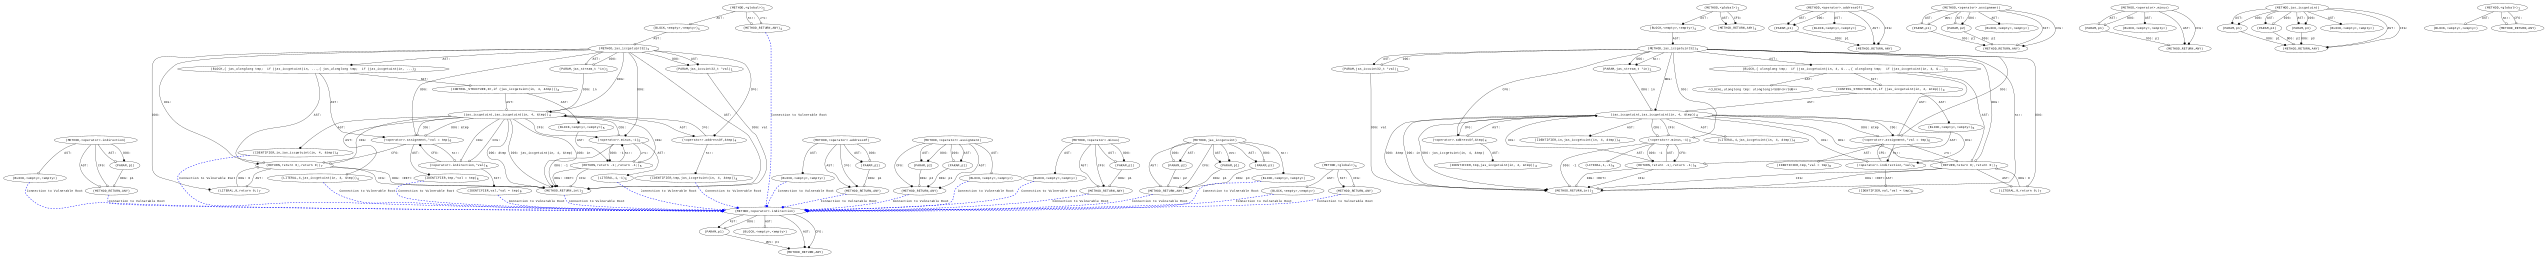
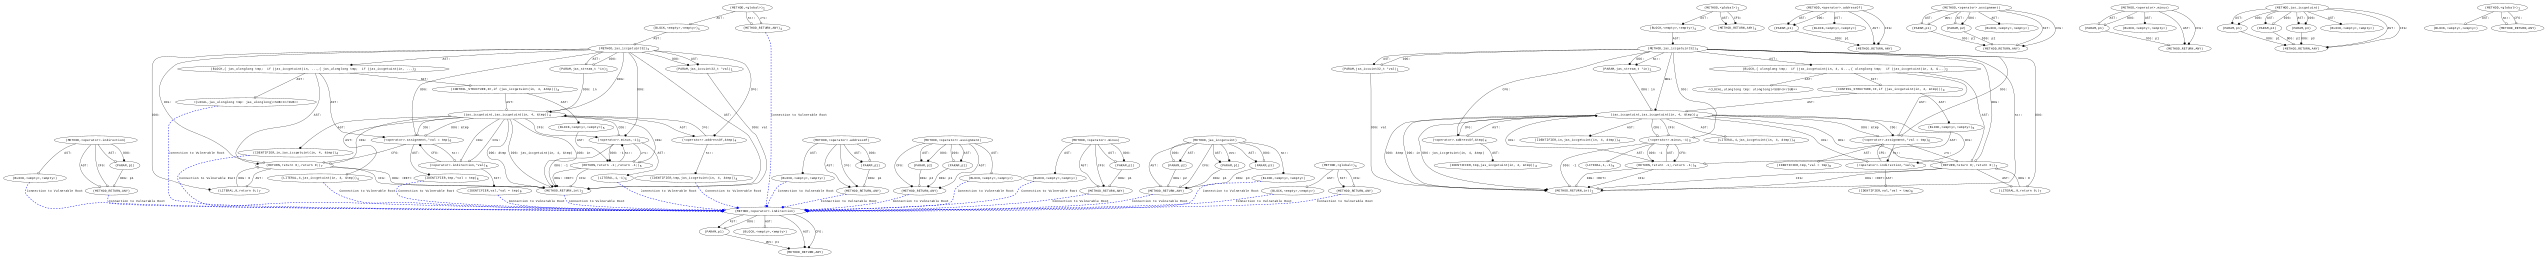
none -> (246, 102)
